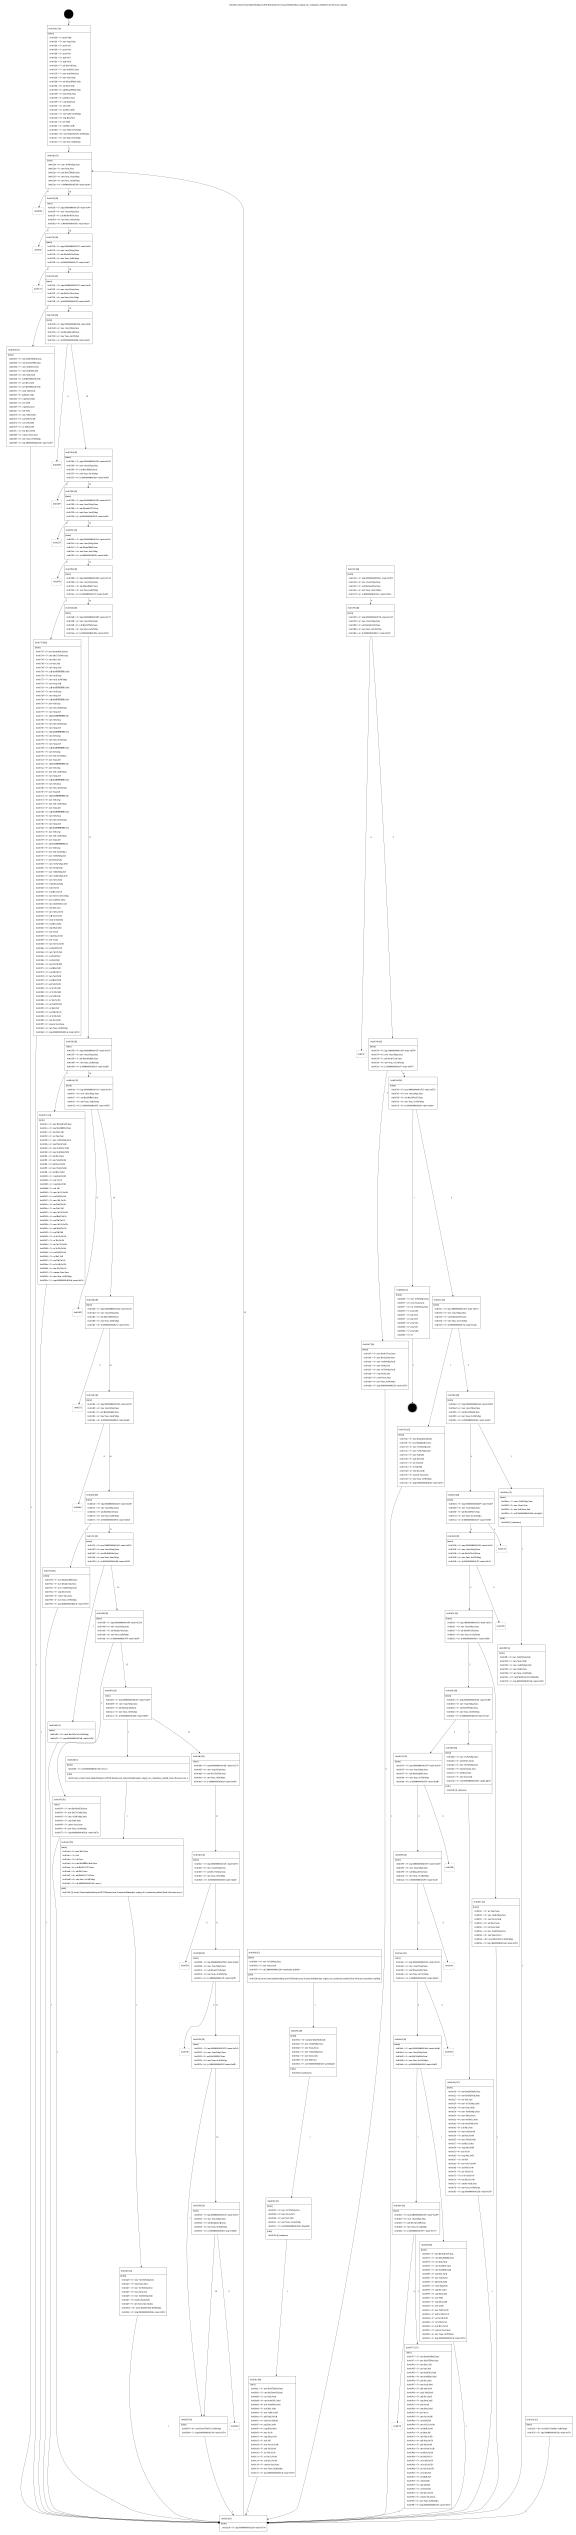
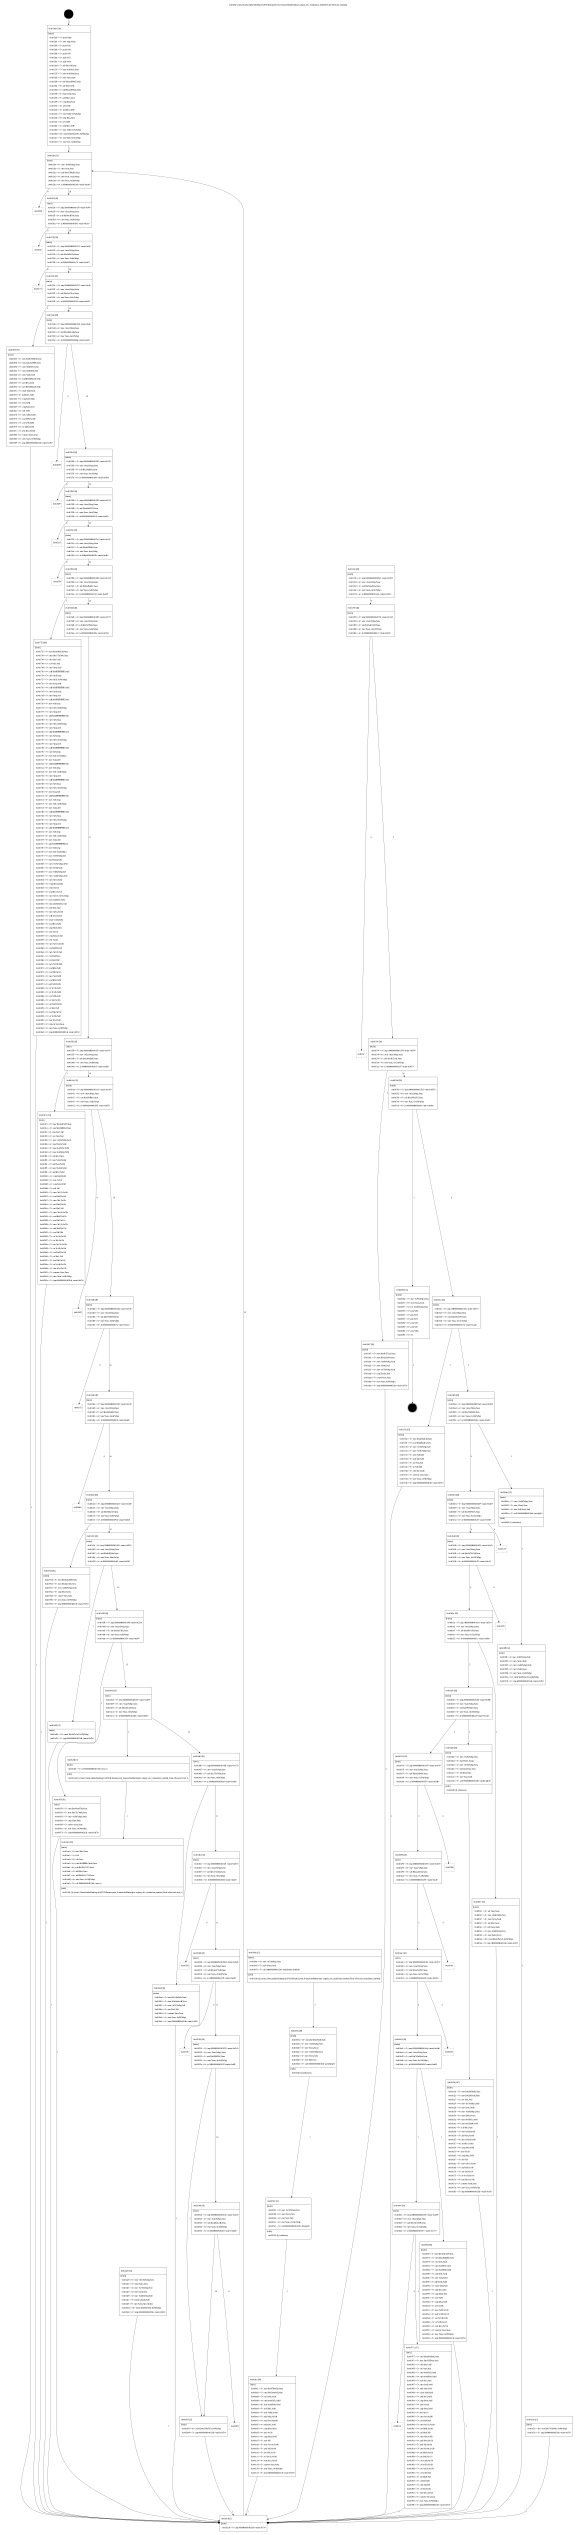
none -> (176, 2005)
(136, 2081) -> none
